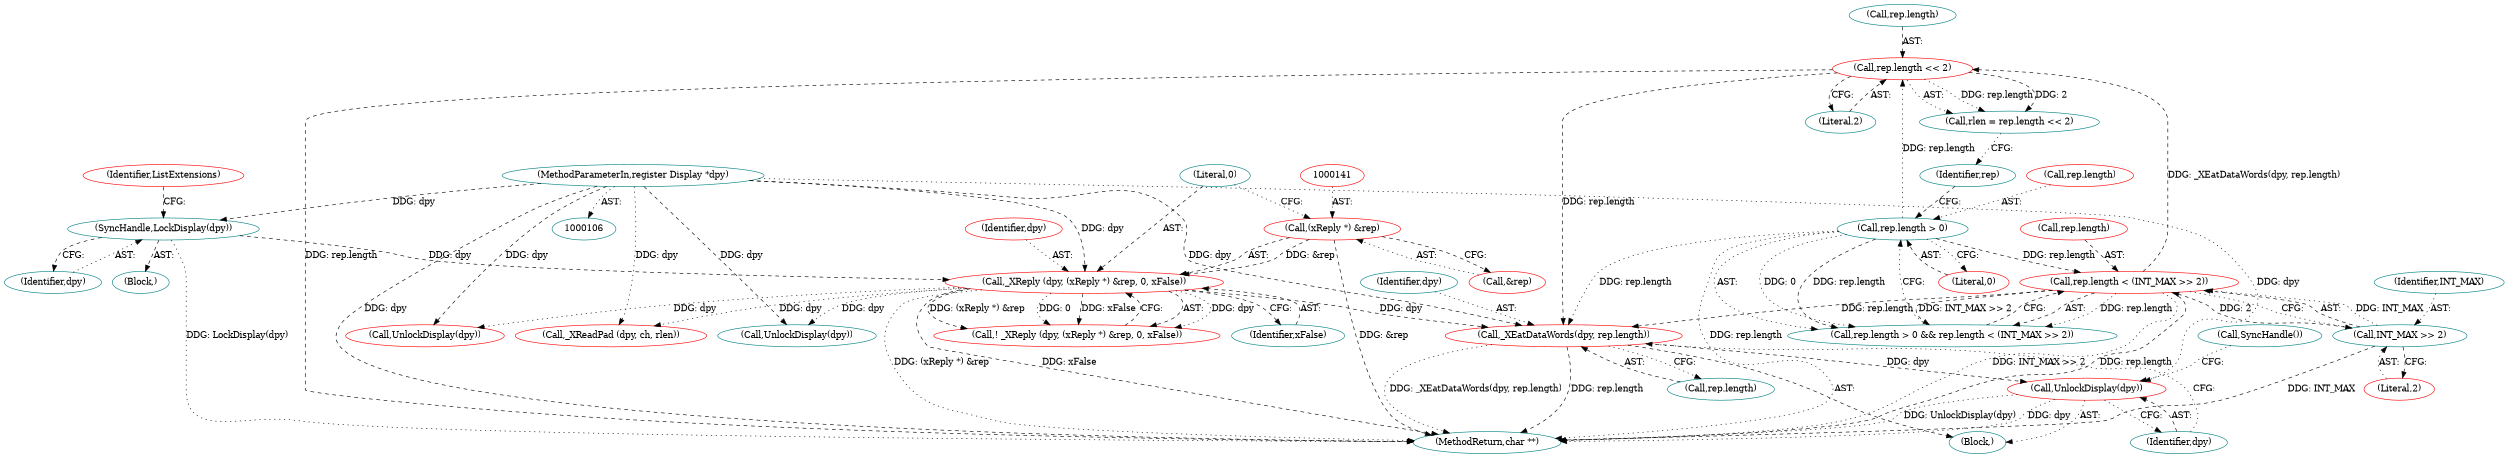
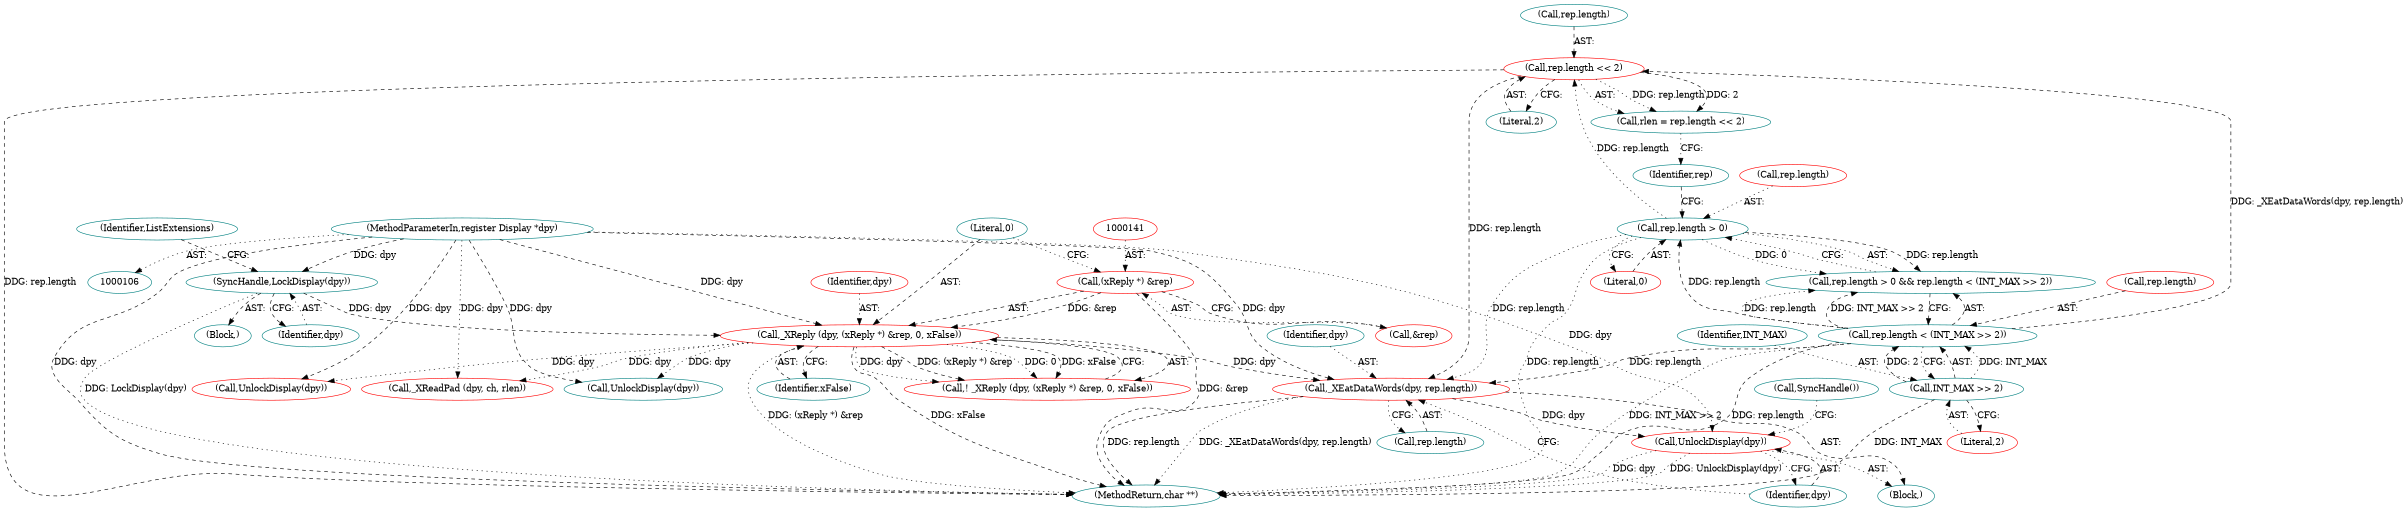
(163, 176) -> (157, 229)
(2005, 256) -> (1736, 313)
(2129, 282) -> (1928, 336)
